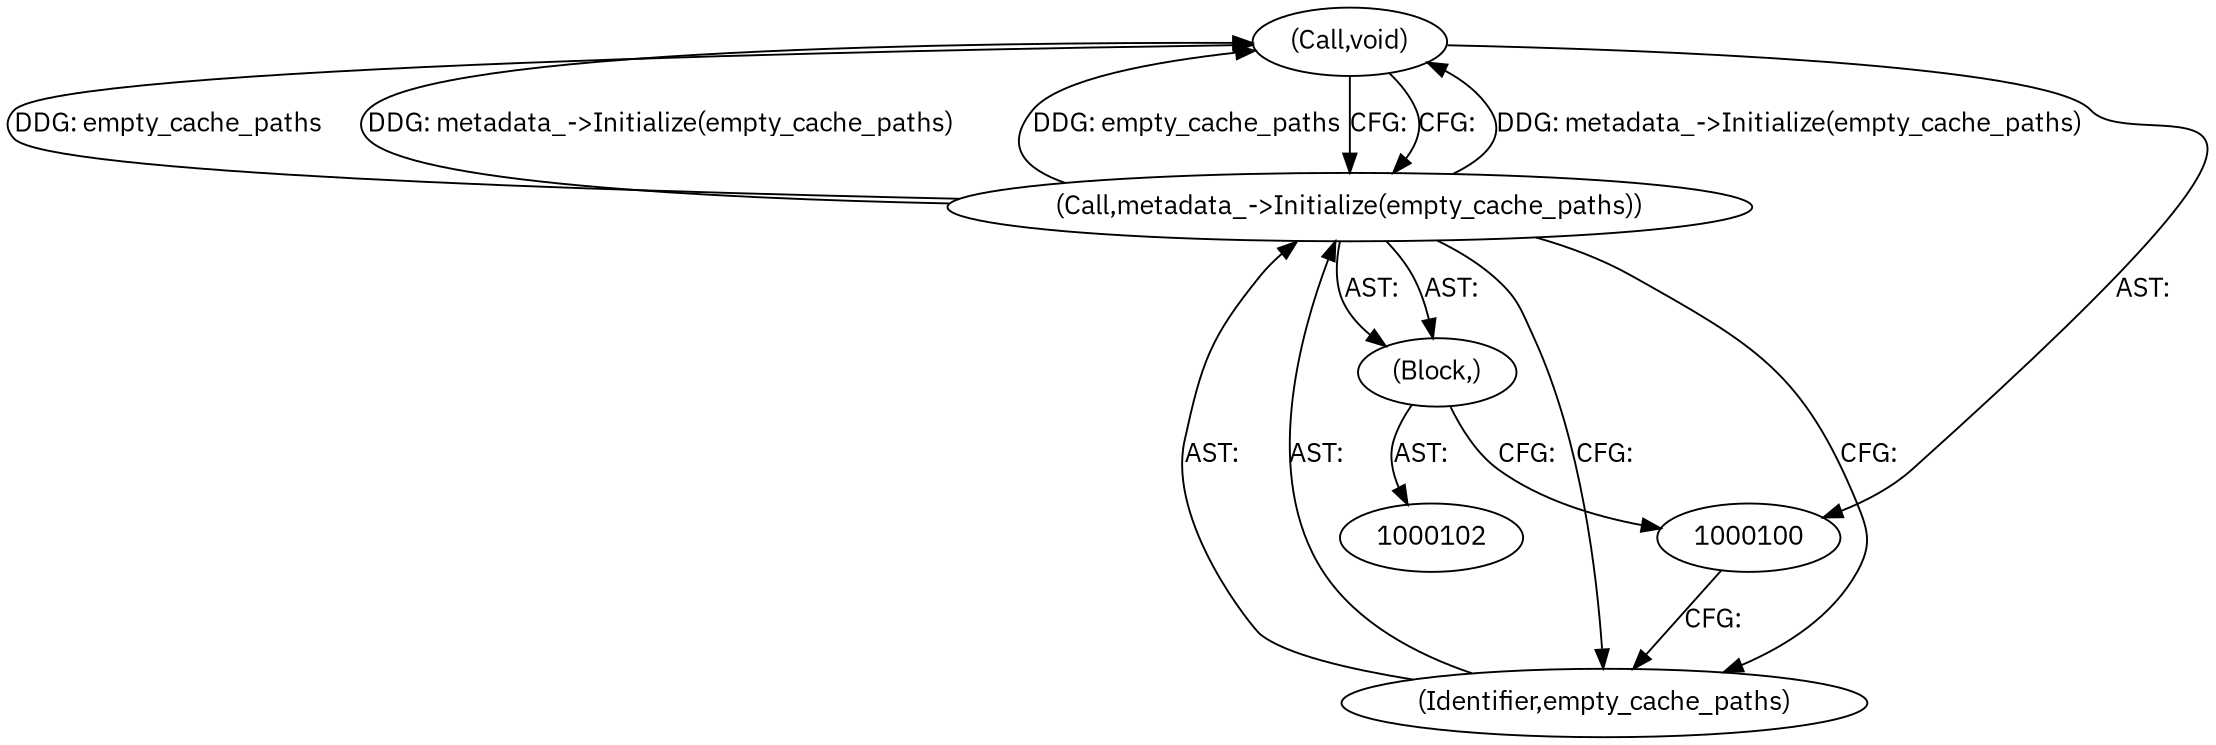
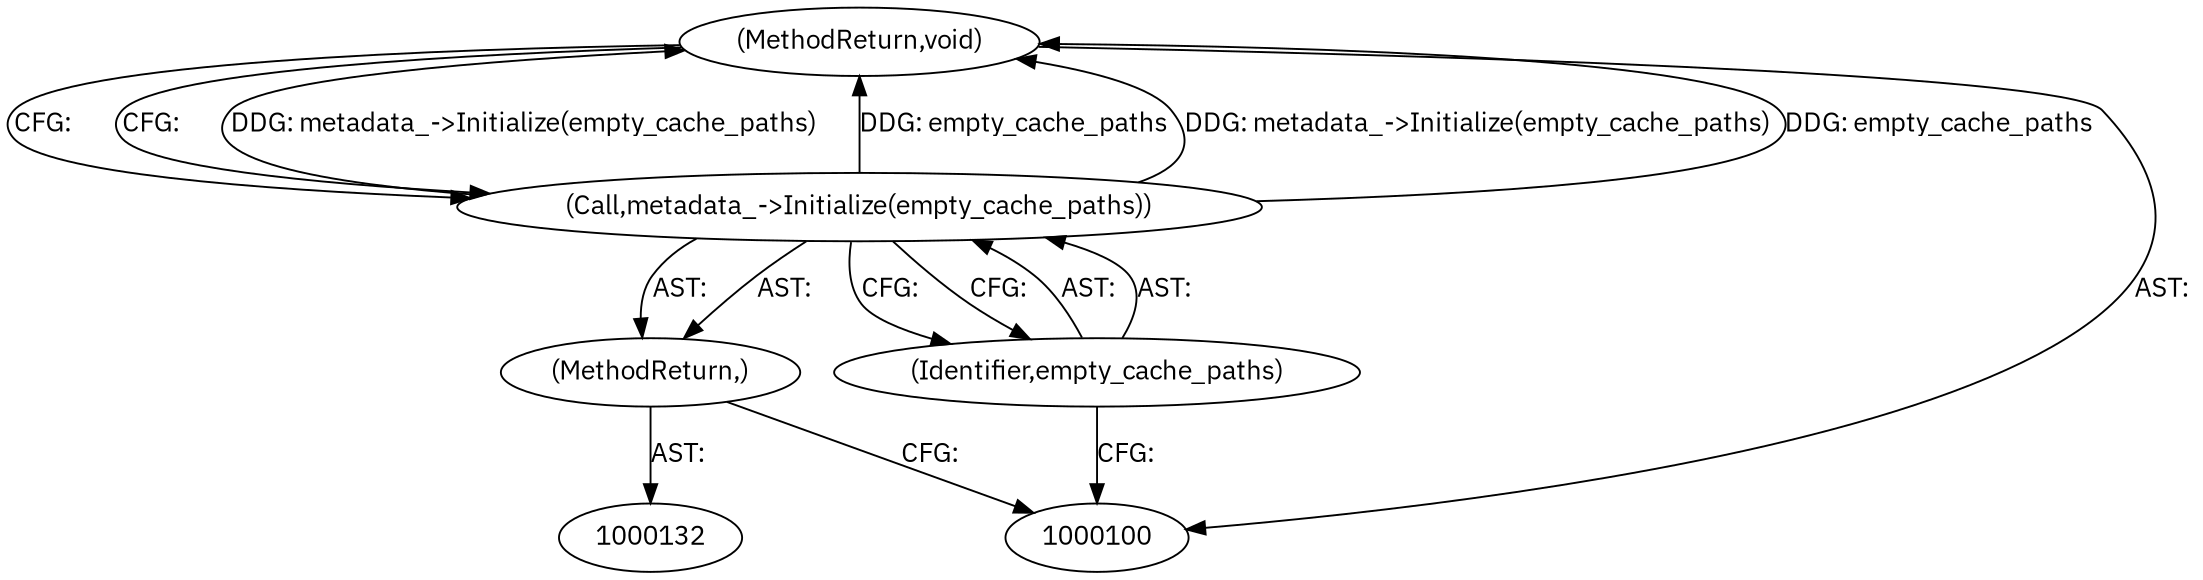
(1350, 42) -> (860, 42)
(1437, 372) -> (651, 372)
(1432, 538) -> (651, 538)
(1683, 613) -> (1097, 446)
